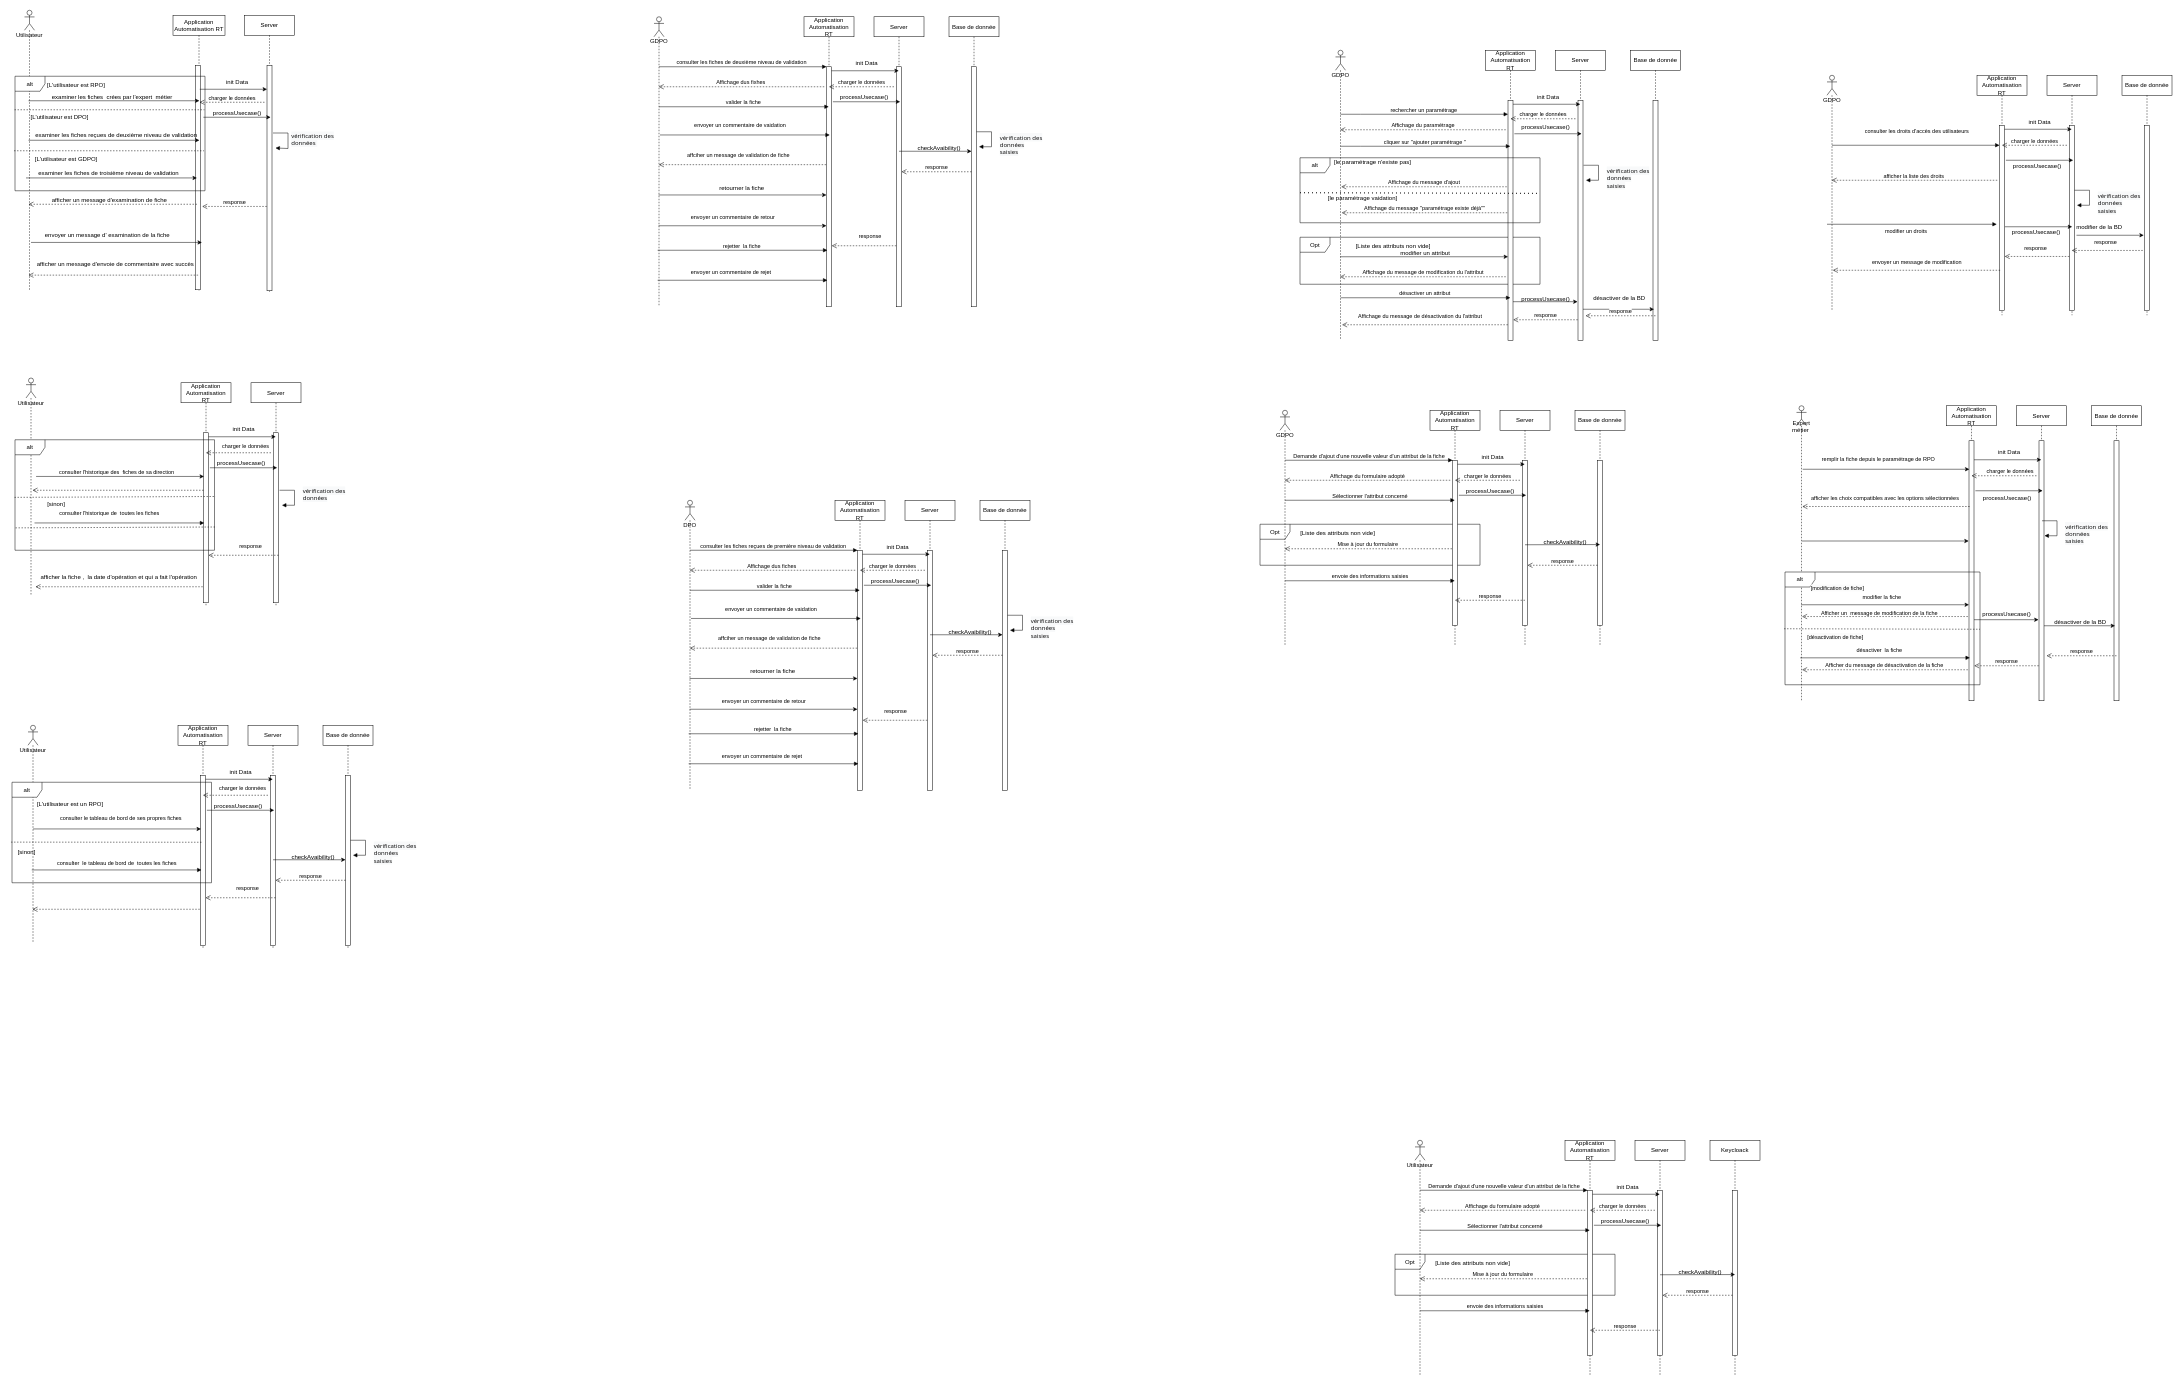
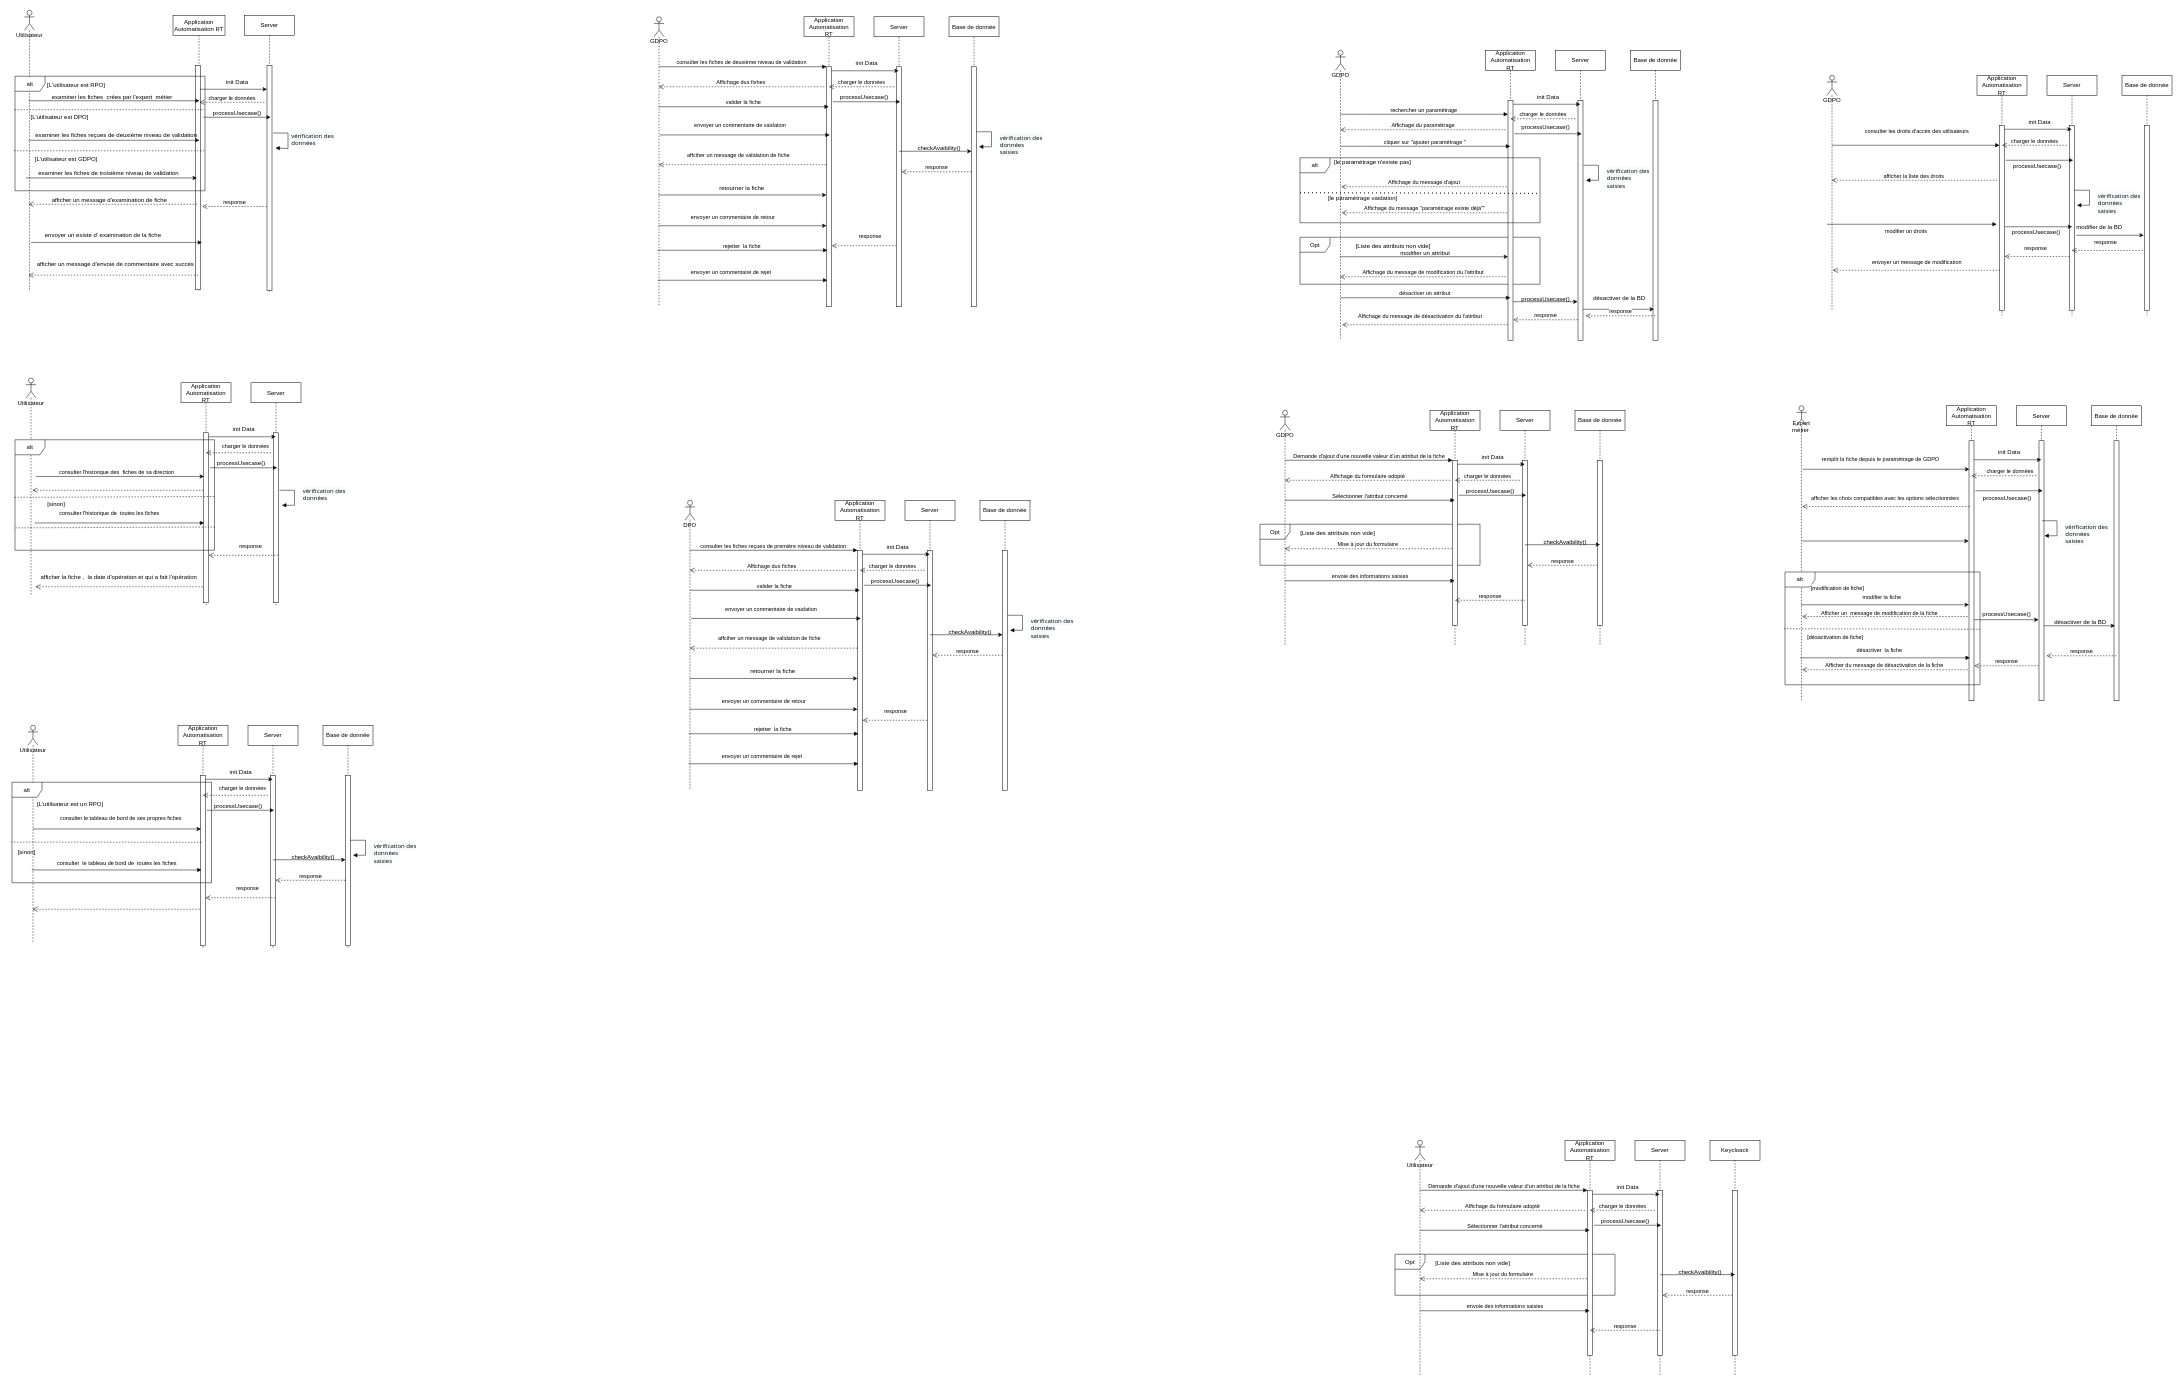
(111, 235) -> (109, 235)
(1886, 462) -> (1886, 462)
